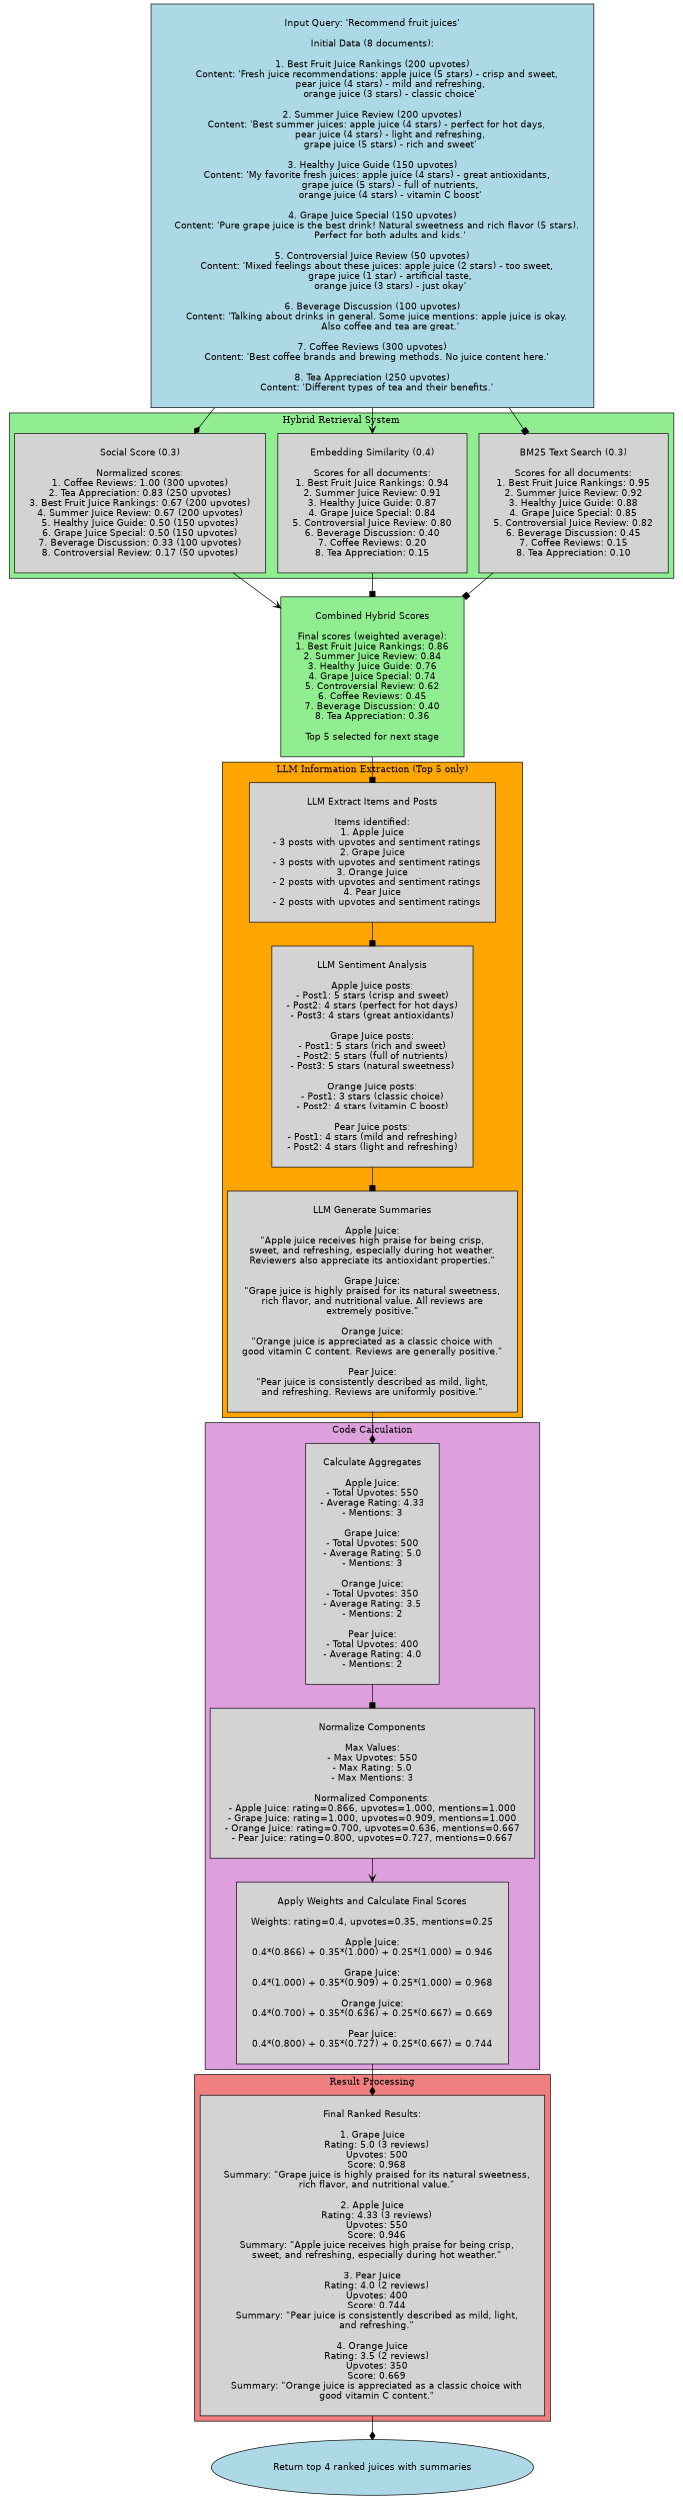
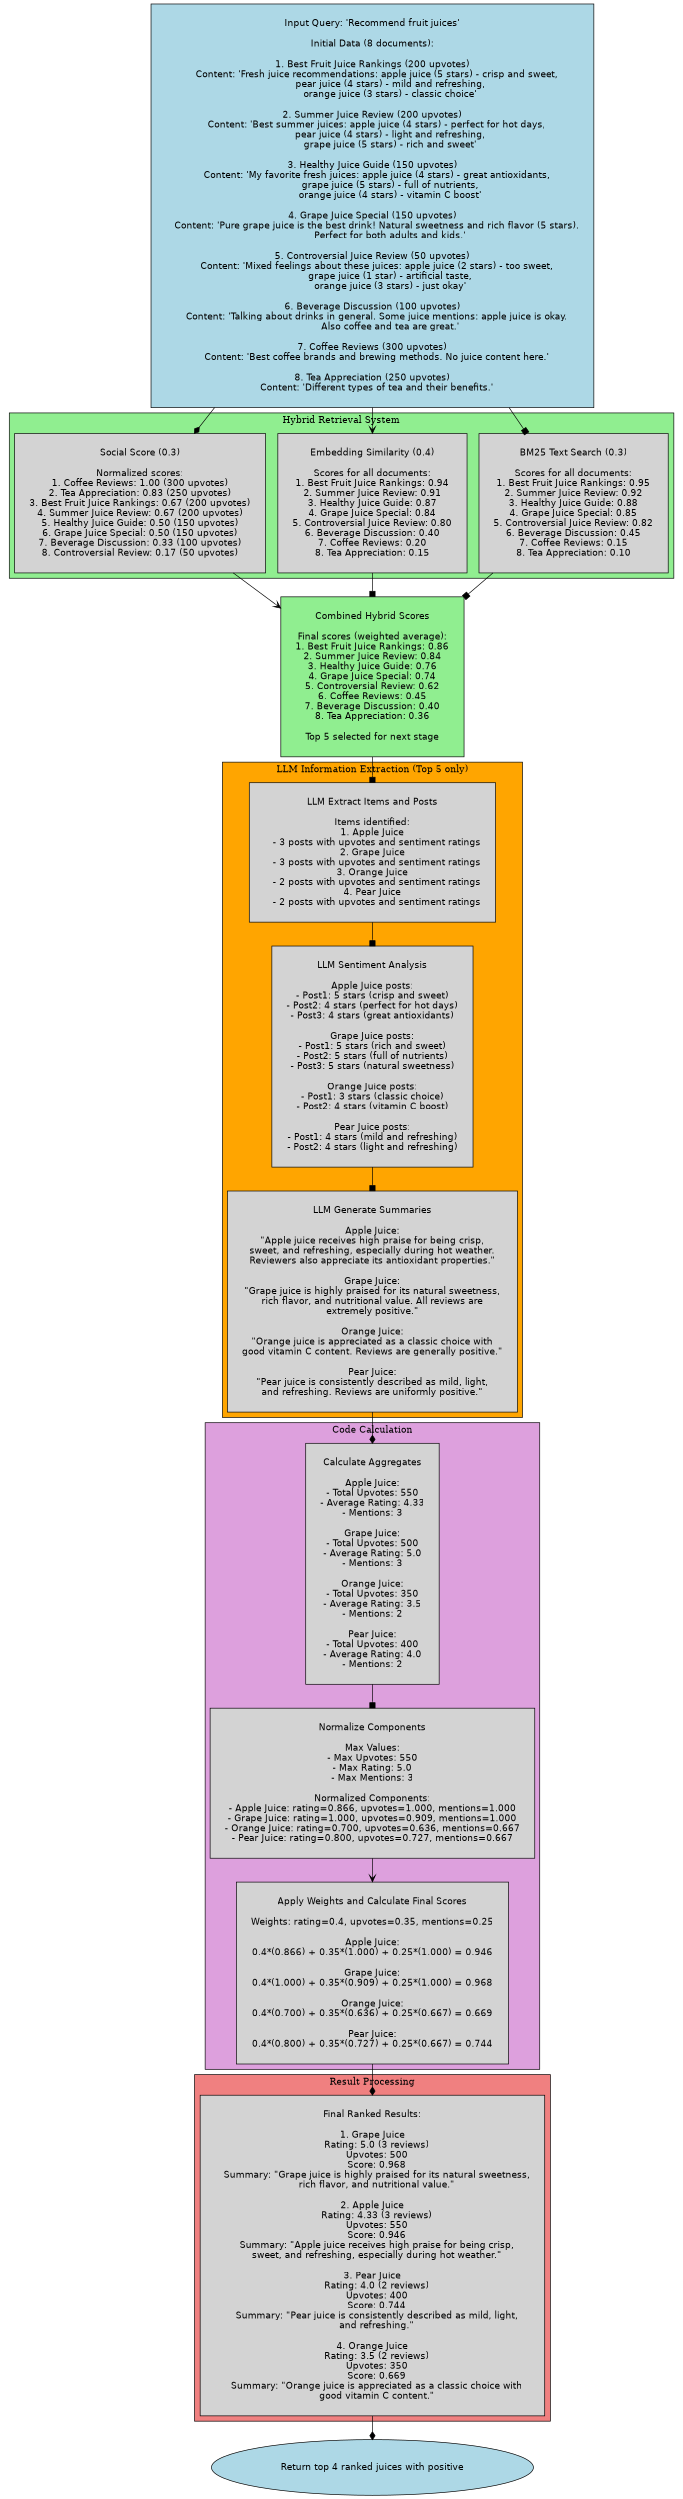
(372, 2467) -> (372, 2467)
